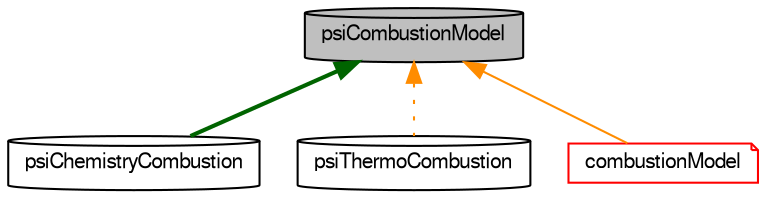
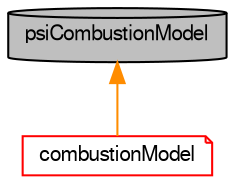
(134, 163) -> none
(414, 163) -> none
